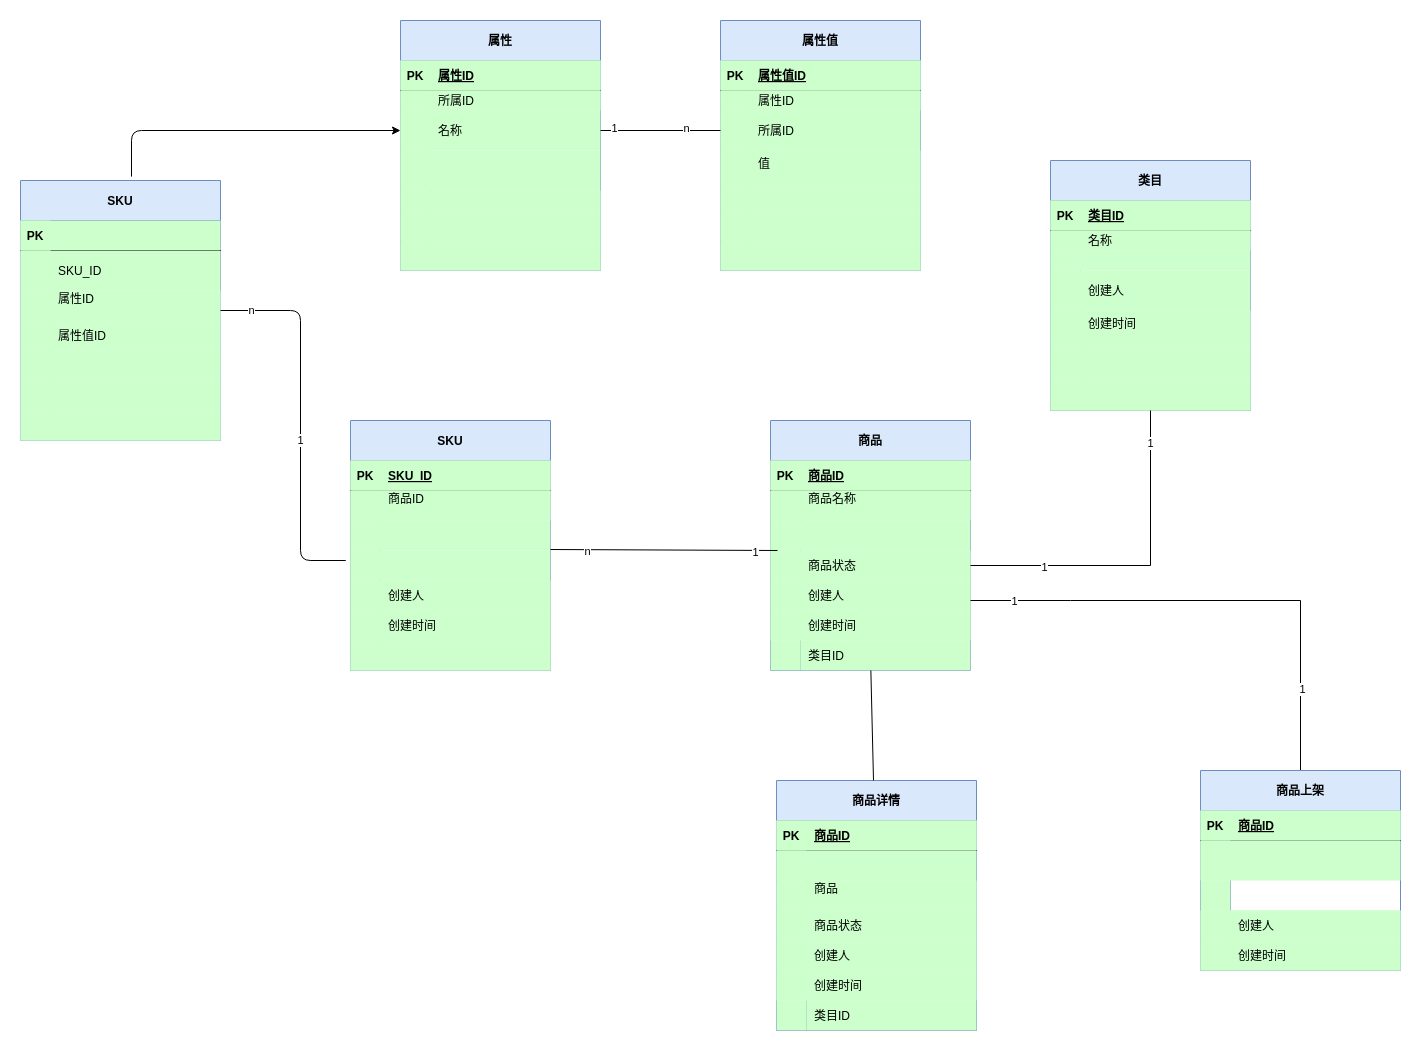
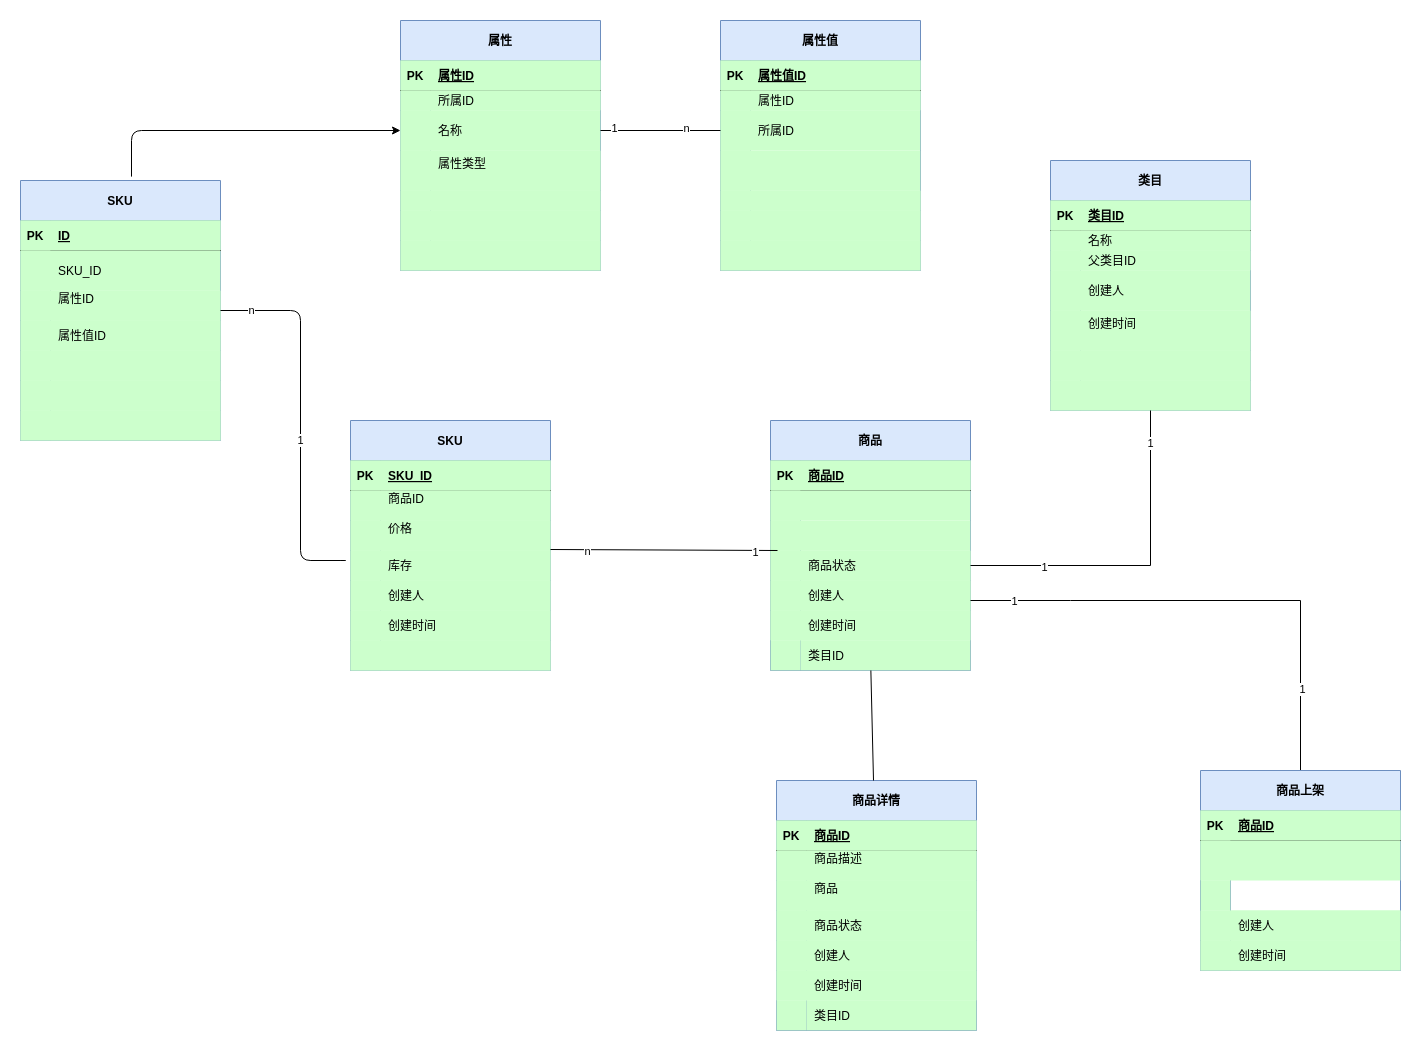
none -> (516, 171)
(836, 171) -> none
none -> (136, 236)
none -> (1166, 261)
(886, 506) -> none
none -> (466, 536)
none -> (466, 566)
none -> (892, 866)
